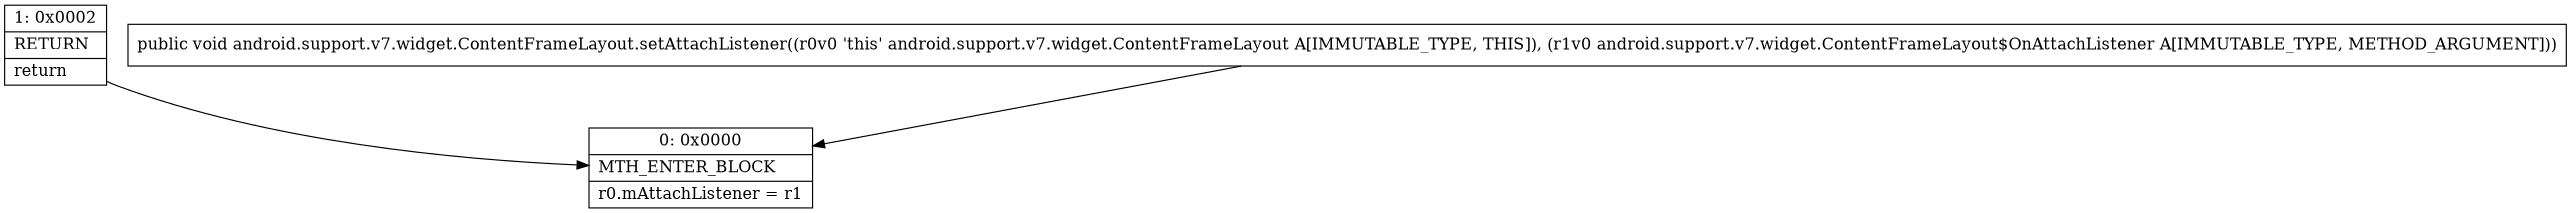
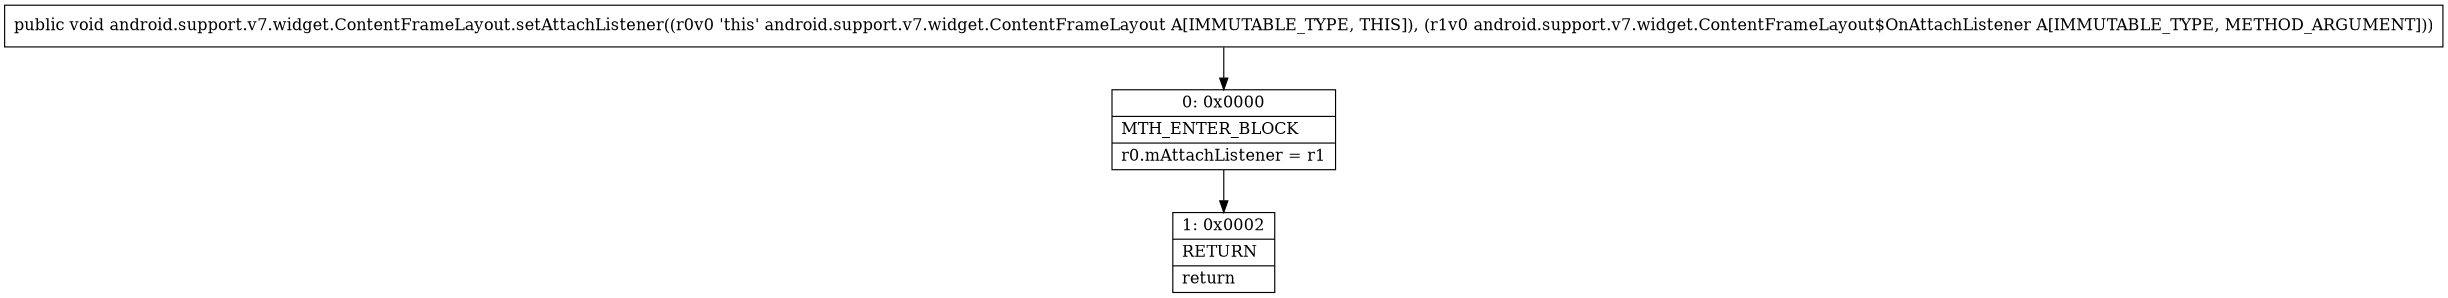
(338, 141) -> (1224, 185)
